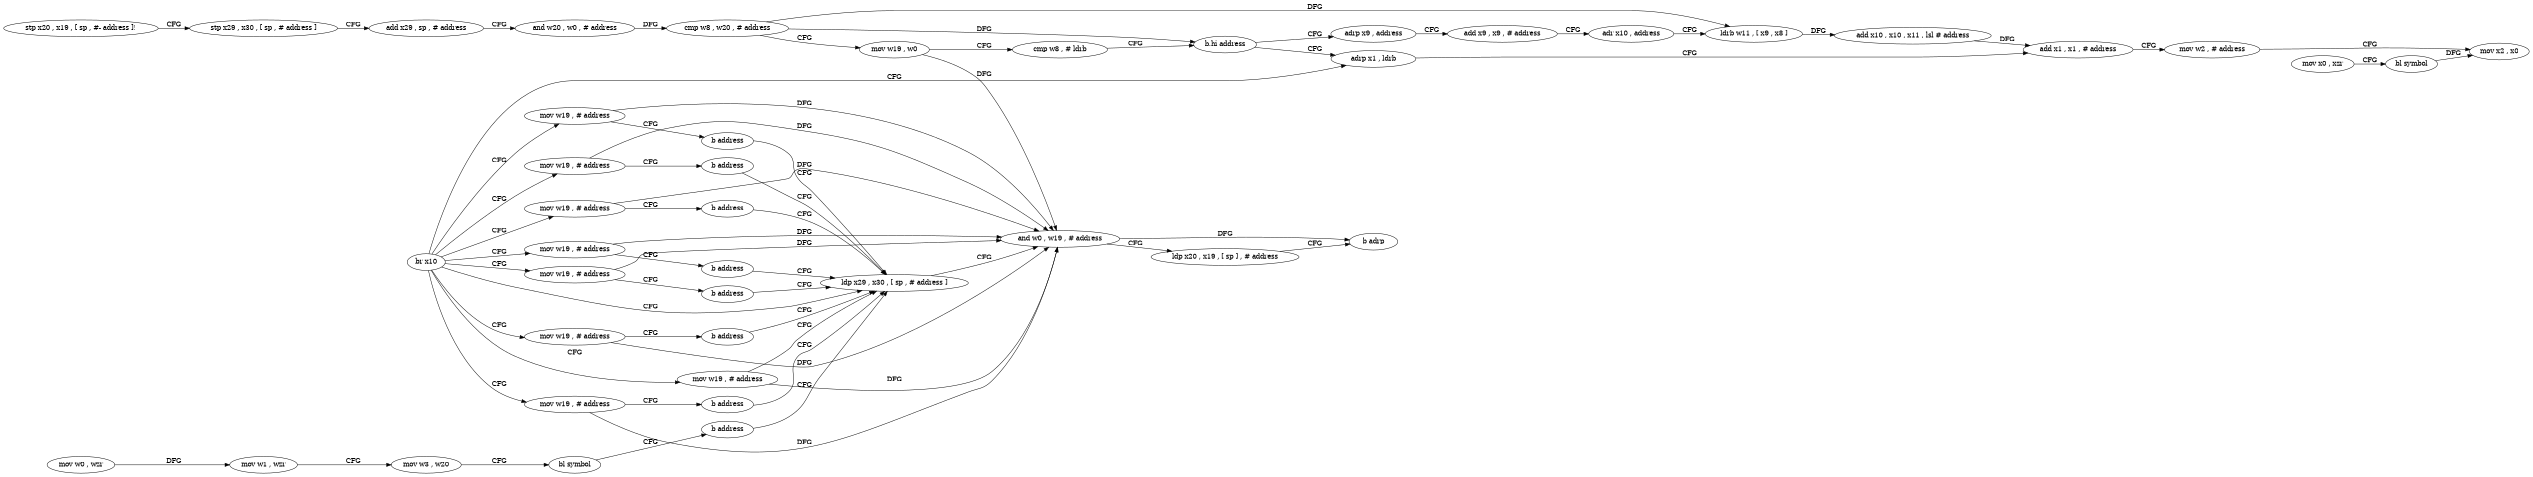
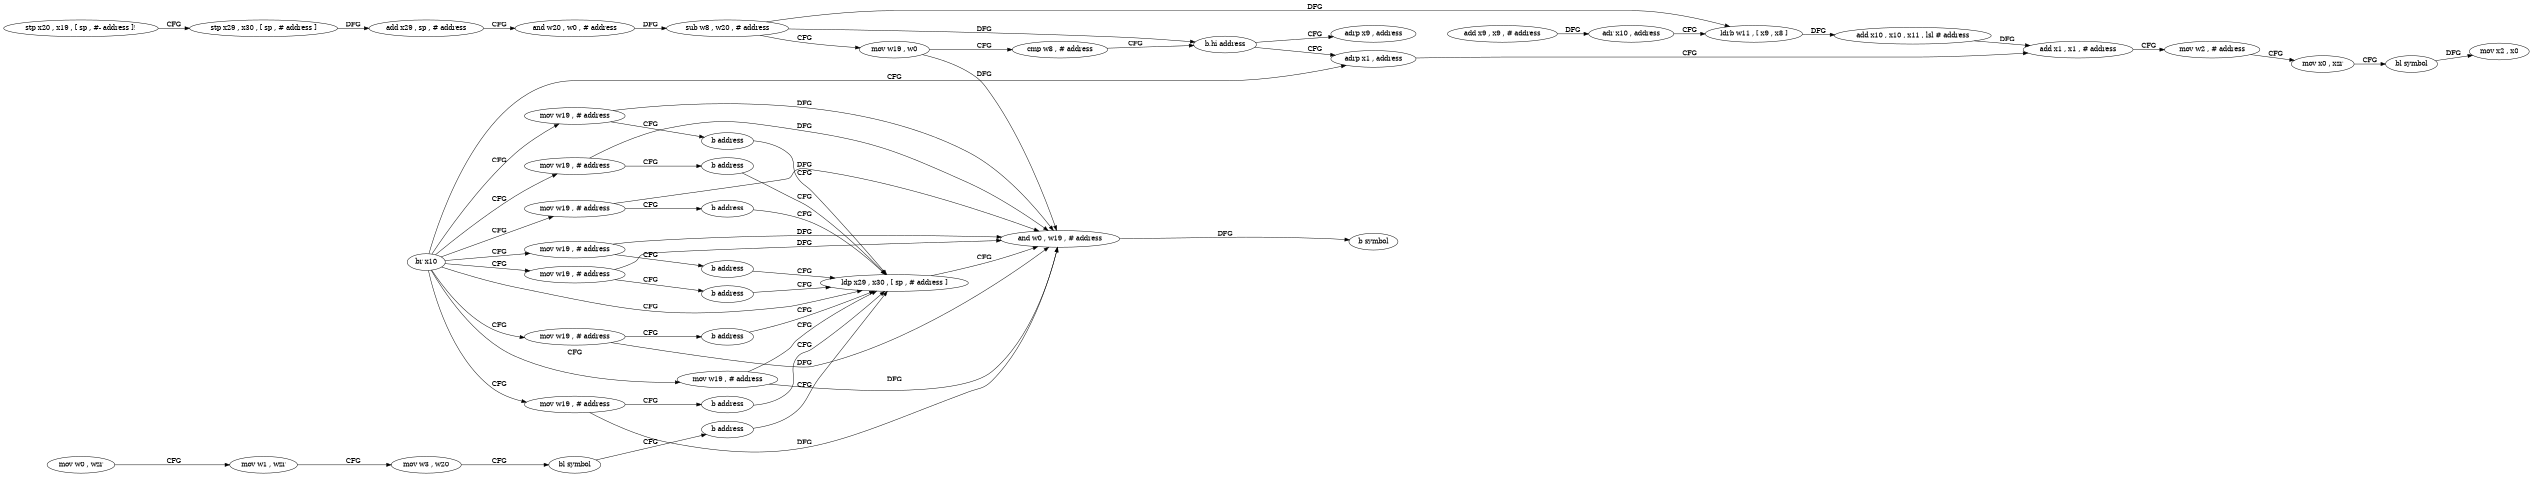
(353, 25) -> (353, 25)
(727, 28) -> (727, 28)
(1573, 30) -> (1573, 30)
(1429, 34) -> none
(2363, 48) -> (2270, 57)
(1060, 50) -> (1060, 50)
(1373, 59) -> (1373, 59)
(1373, 242) -> (1373, 242)
(1225, 257) -> none
(174, 461) -> (174, 461)
